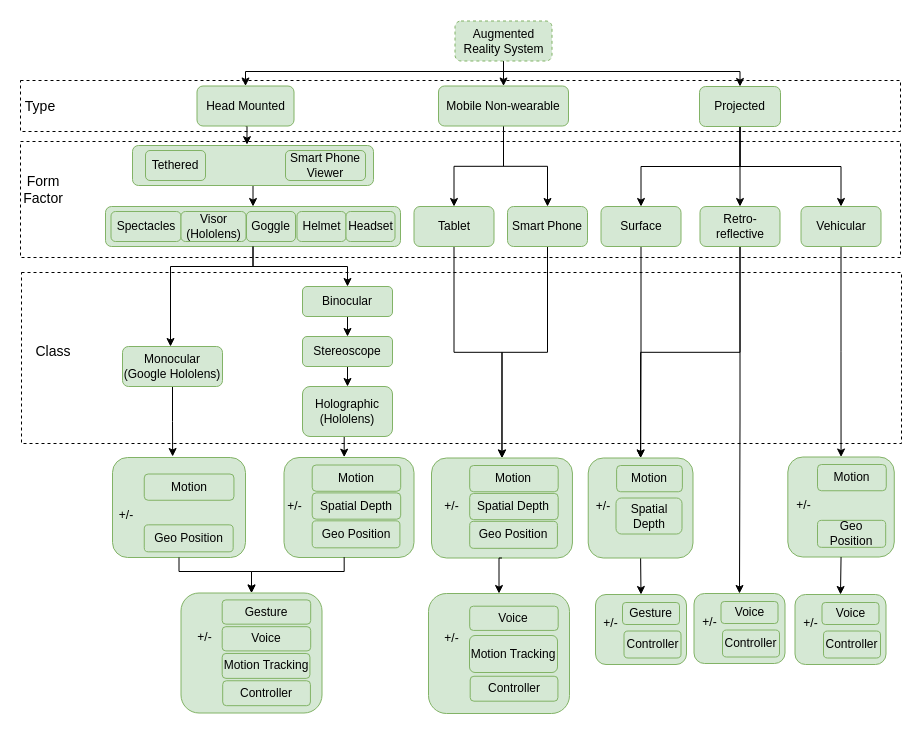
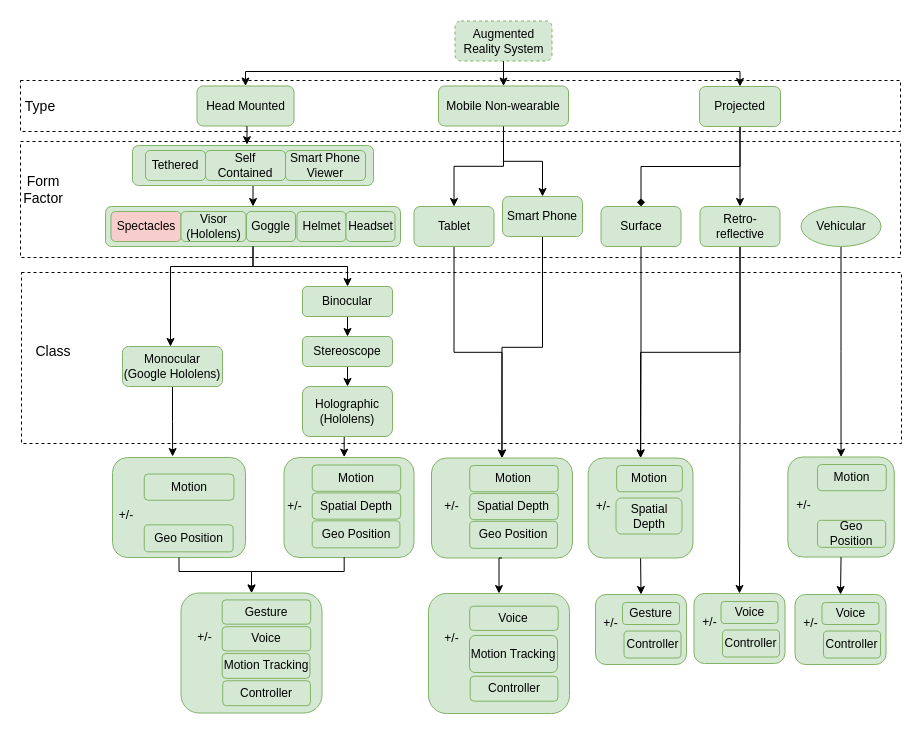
none -> (246, 166)
(808, 167) -> none
(641, 198) -> (641, 197)
(146, 227) -> (146, 227)
(548, 227) -> (543, 217)
(841, 227) -> (841, 227)
